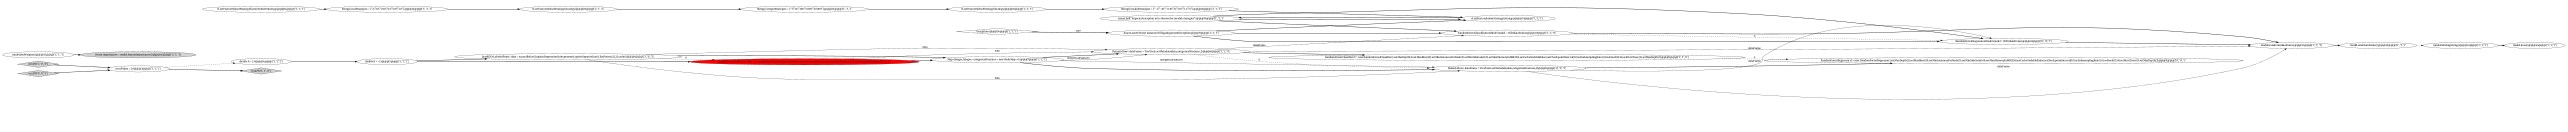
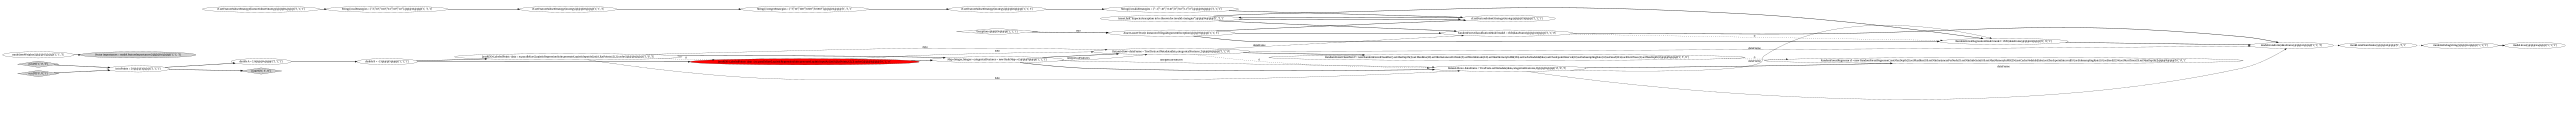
(2336, 45) -> (2336, 45)
(199, 65) -> (199, 65)
